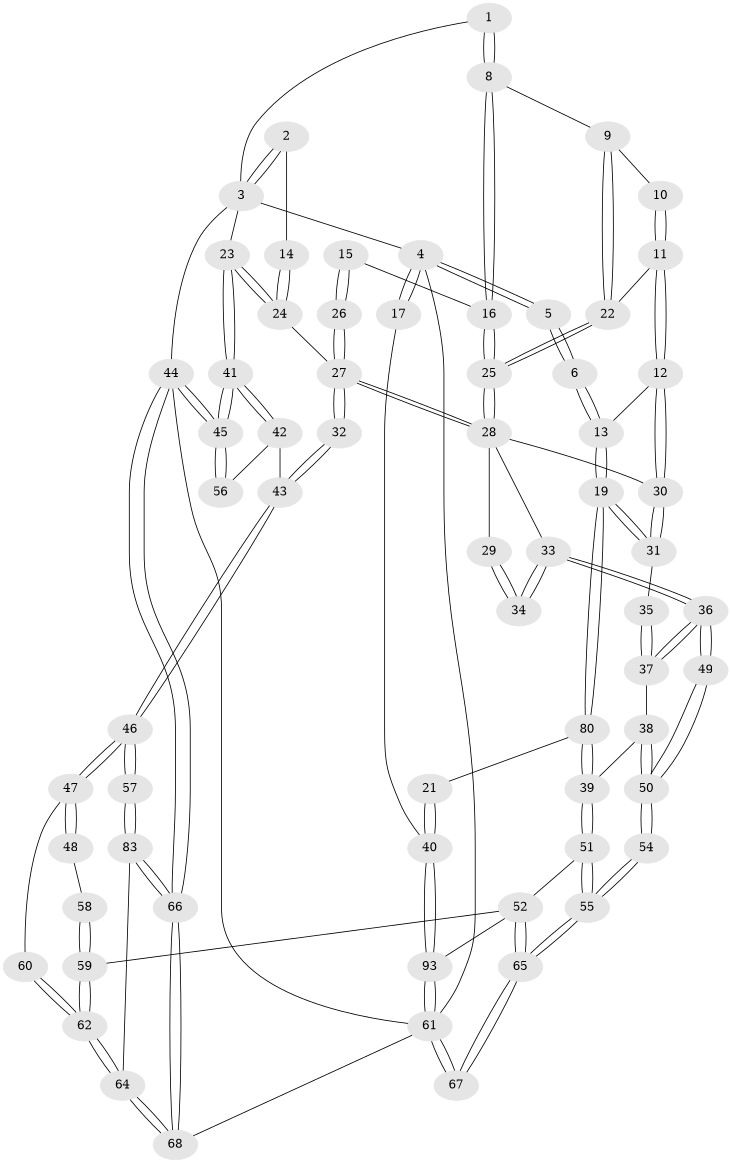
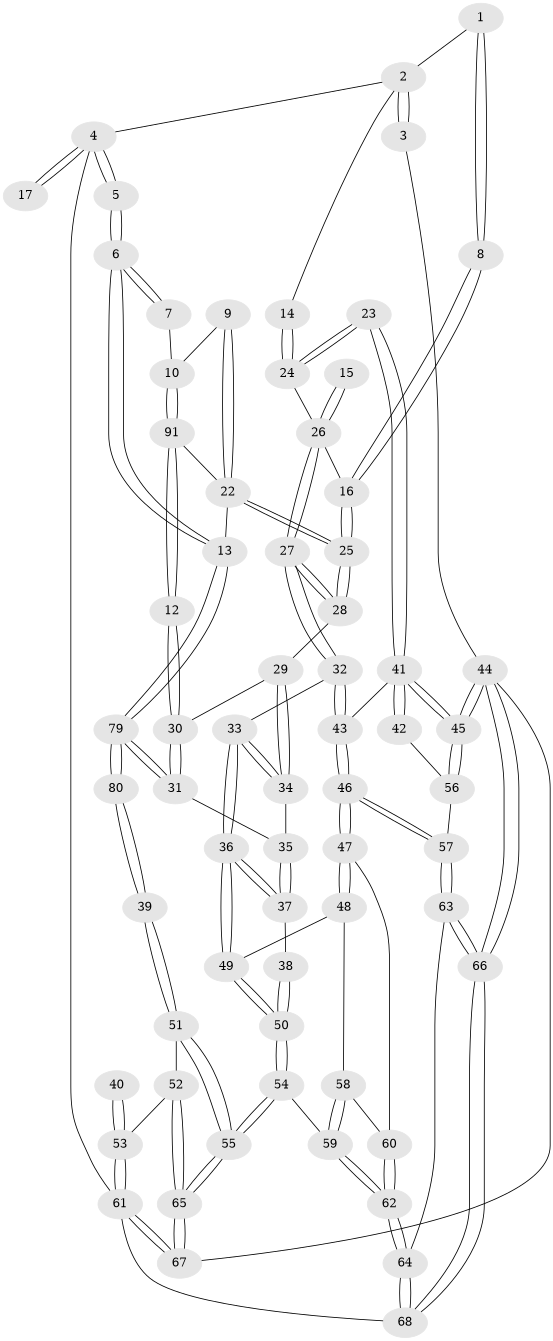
(325, 68) -> (442, 48)
(548, 107) -> none
(234, 226) -> none
(331, 226) -> (249, 107)
(661, 255) -> (172, 433)
(420, 286) -> (333, 463)
none -> (169, 315)
(310, 344) -> (303, 404)
(631, 403) -> (226, 522)
(577, 459) -> (228, 700)
(280, 463) -> (370, 700)
(519, 492) -> (293, 697)
(601, 493) -> (116, 730)
(385, 586) -> none
(617, 759) -> none
(222, 764) -> (550, 1097)
(430, 789) -> none
none -> (286, 819)
none -> (449, 819)
(130, 848) -> (446, 908)
none -> (292, 934)
(303, 937) -> (306, 1115)
(430, 967) -> (120, 1145)
none -> (367, 1115)
